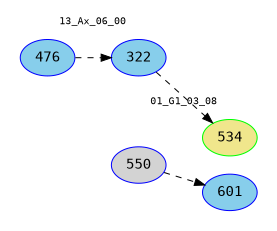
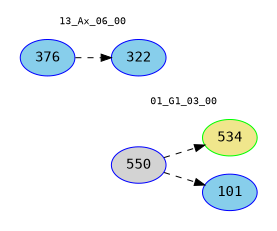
(48, 58) -> (48, 58)
(186, 98) -> (179, 153)
(184, 102) -> (184, 102)
(230, 192) -> (230, 192)
